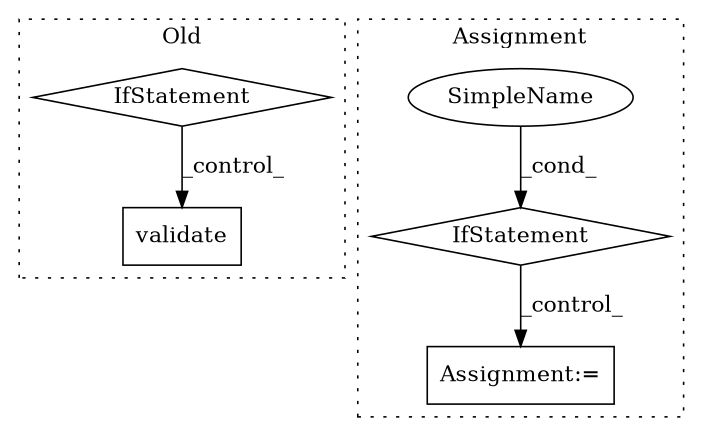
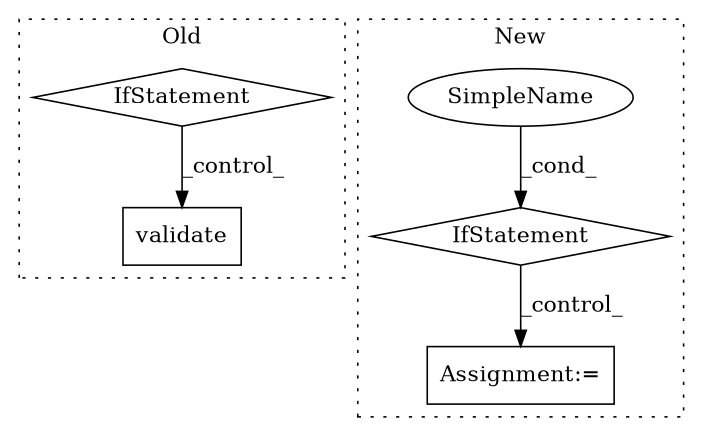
(521, 38) -> (521, 38)
